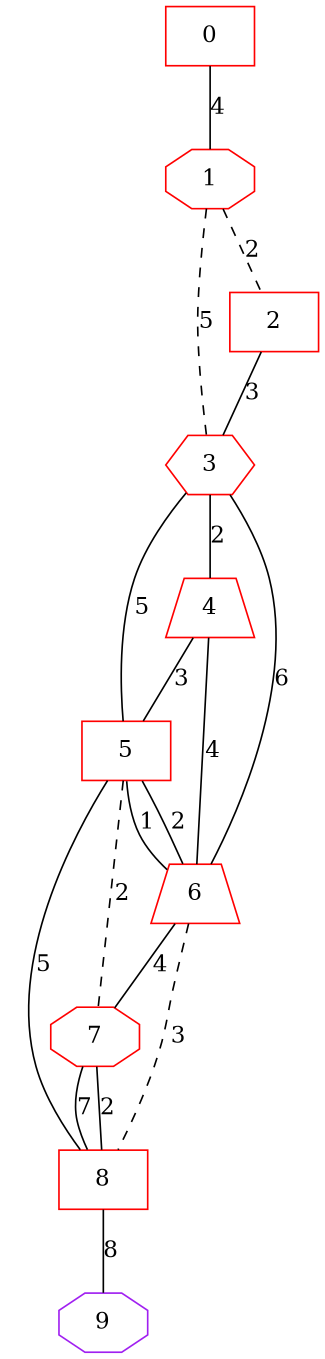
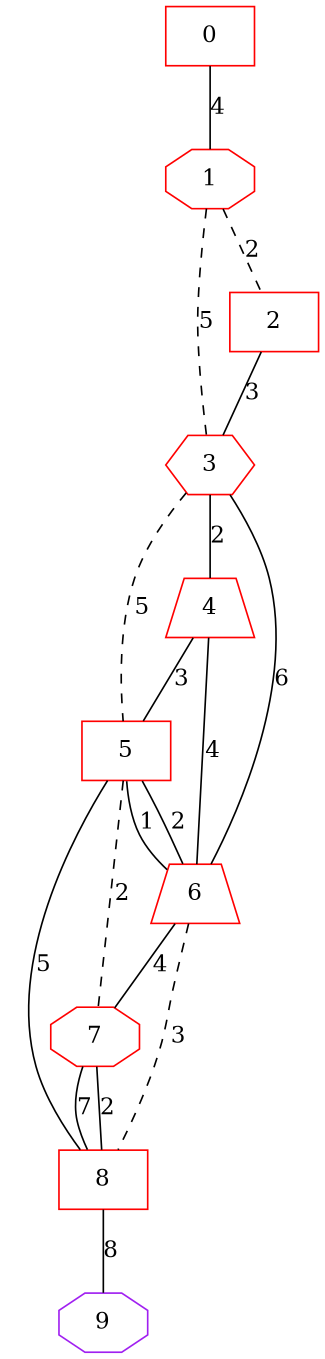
(129, 599) -> (129, 599)
